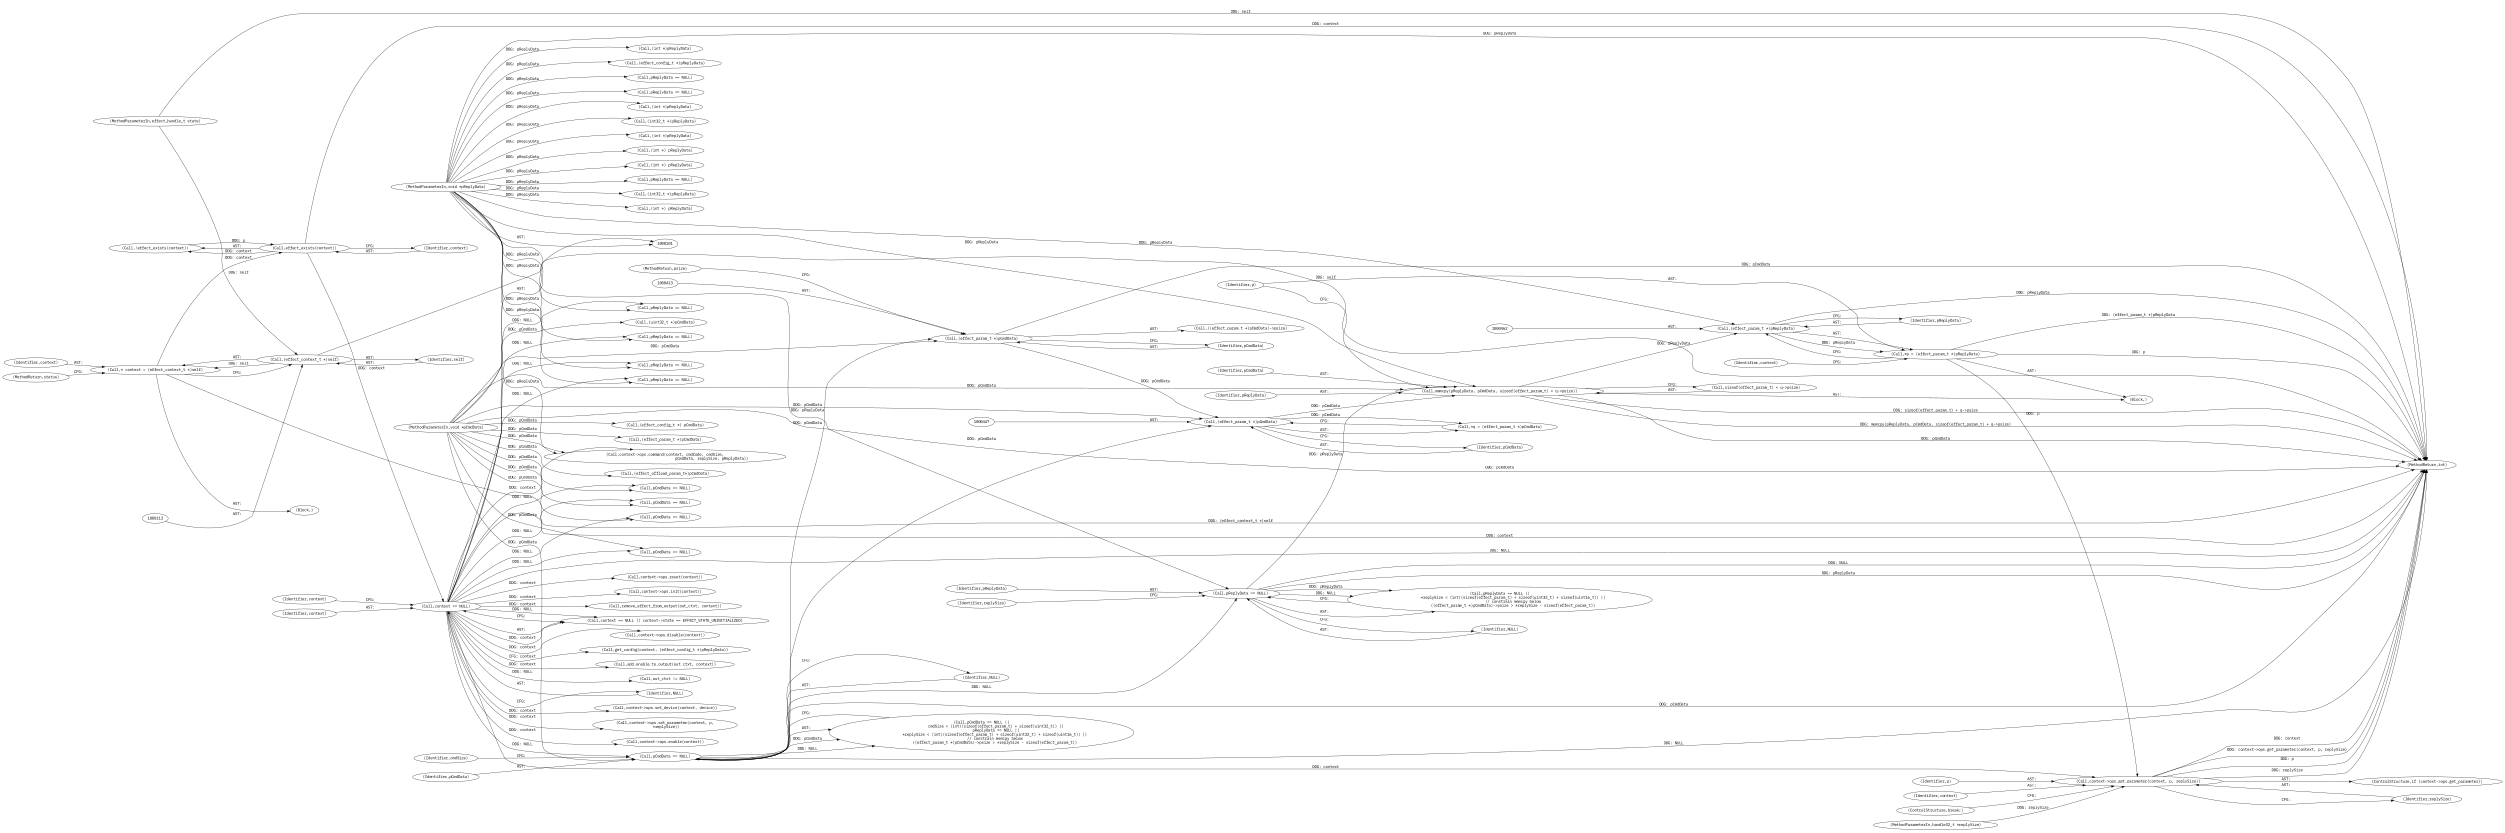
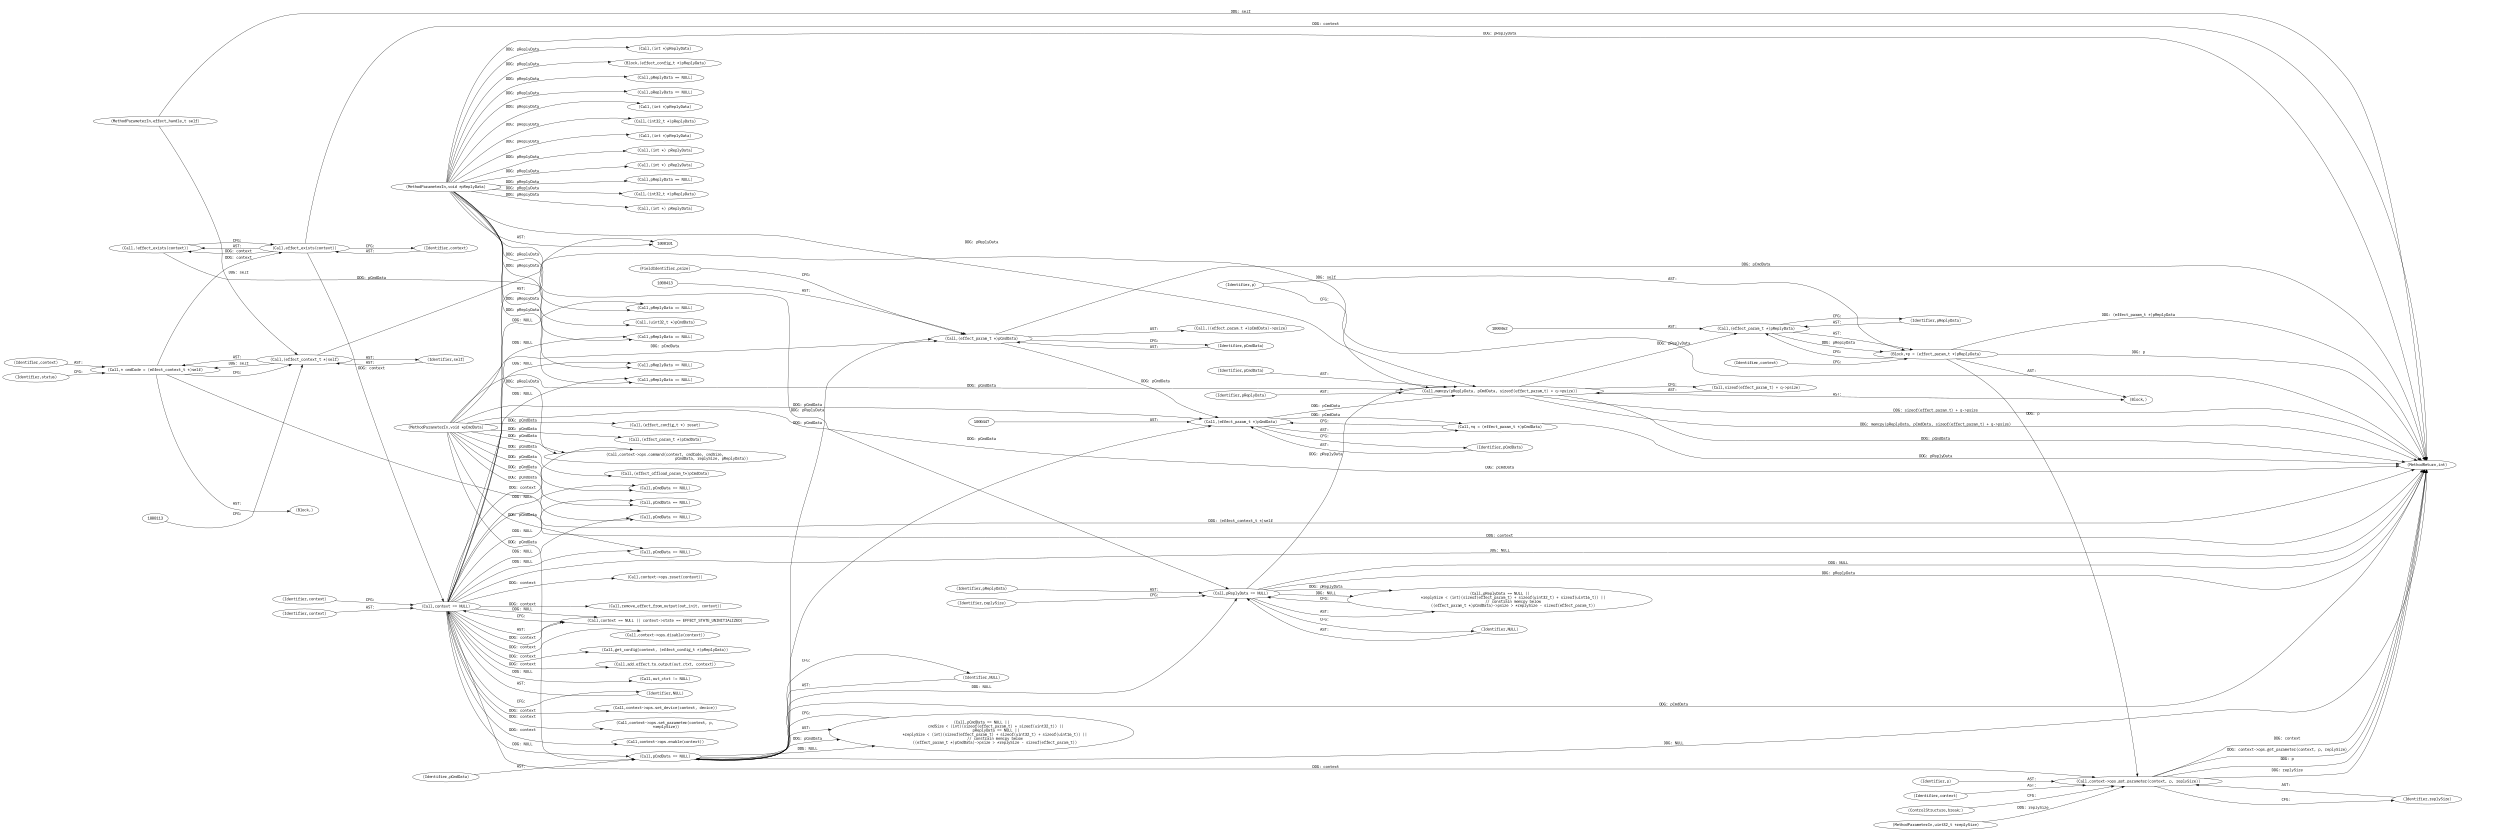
(665, 63) -> (665, 63)
(155, 121) -> (155, 121)
(239, 241) -> (239, 241)
(1096, 243) -> none
(665, 269) -> (665, 269)
(2136, 294) -> (1966, 458)
(510, 334) -> (406, 280)
(1936, 354) -> (1936, 354)
(155, 370) -> (155, 370)
(36, 377) -> (36, 377)
(665, 425) -> (665, 425)
(239, 514) -> (239, 514)
(665, 592) -> none
(665, 606) -> (665, 606)
(522, 657) -> (522, 657)
(665, 664) -> (665, 664)
(446, 758) -> none
(2427, 782) -> none
(1936, 825) -> (1936, 825)
